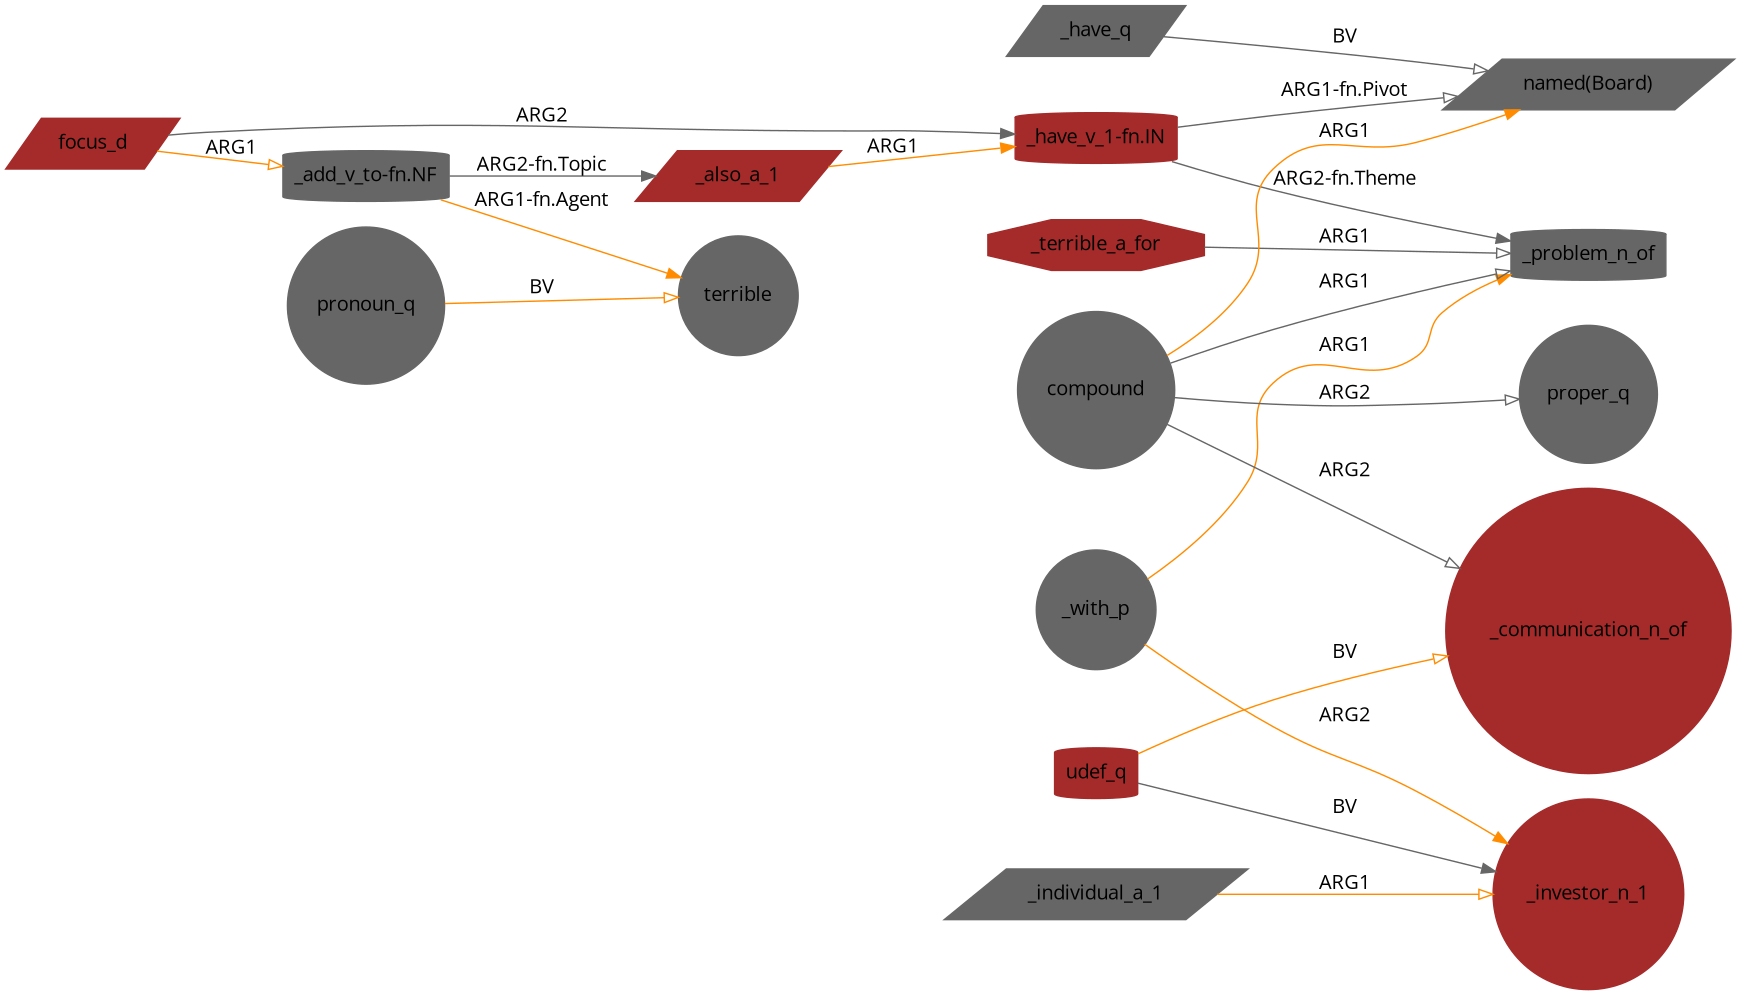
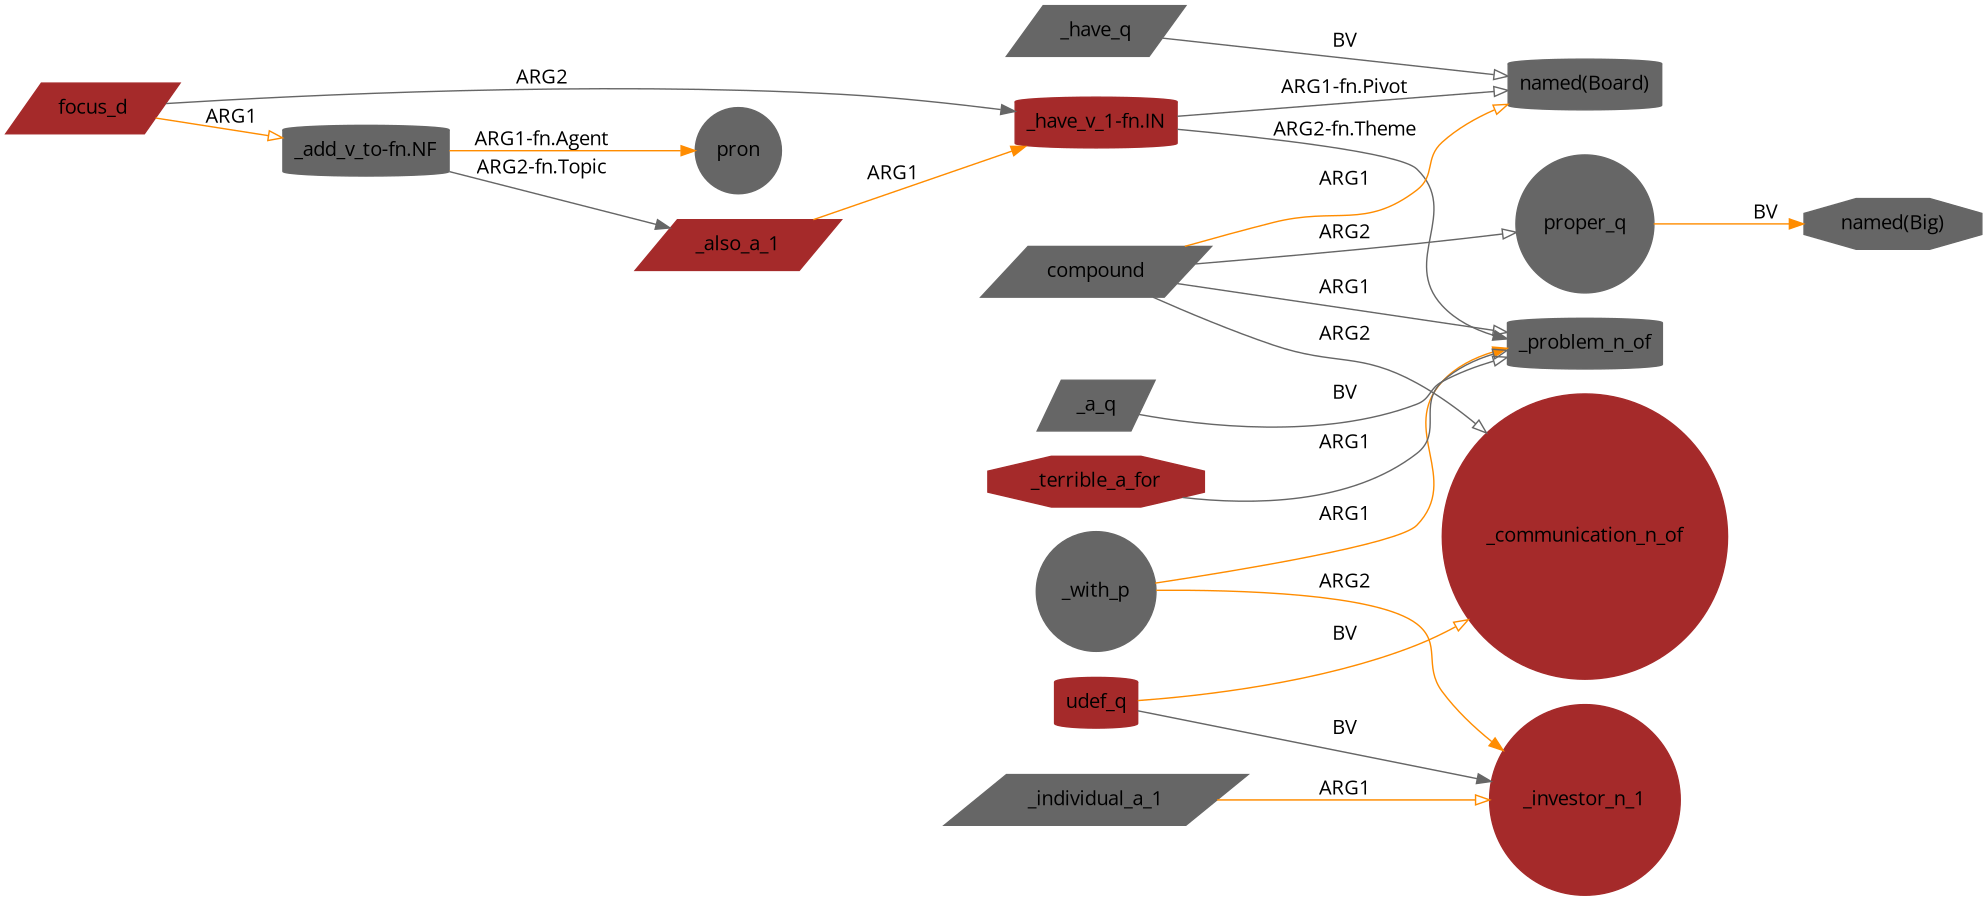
(1588, 84) -> (1585, 84)
(1279, 165) -> (1360, 214)
none -> (1893, 224)
(738, 296) -> (738, 151)
(366, 306) -> none
(1096, 390) -> (1096, 272)
none -> (1096, 406)
